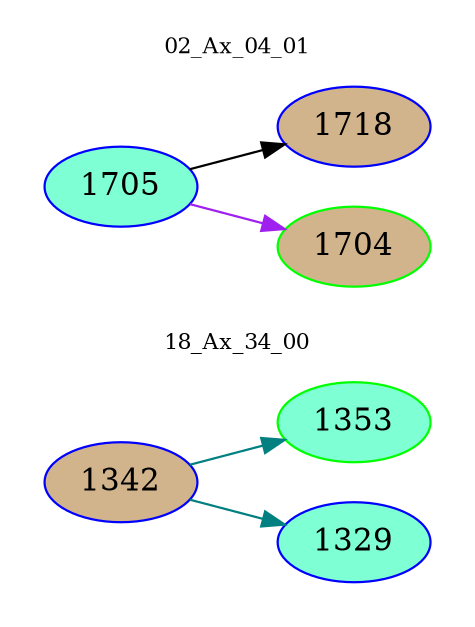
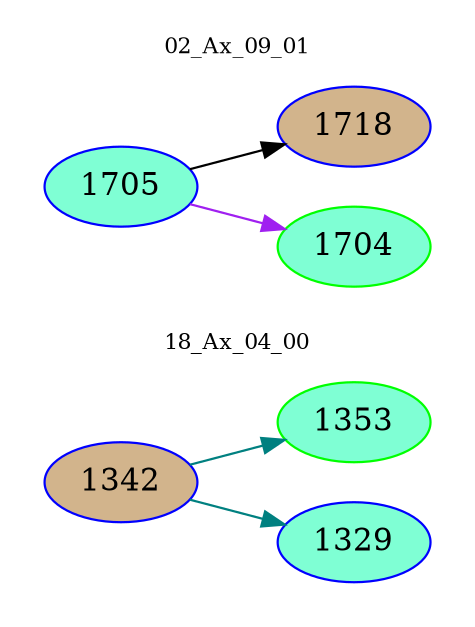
(238, 48) -> (238, 48)
(354, 247) -> (354, 247)
(238, 343) -> (238, 343)
